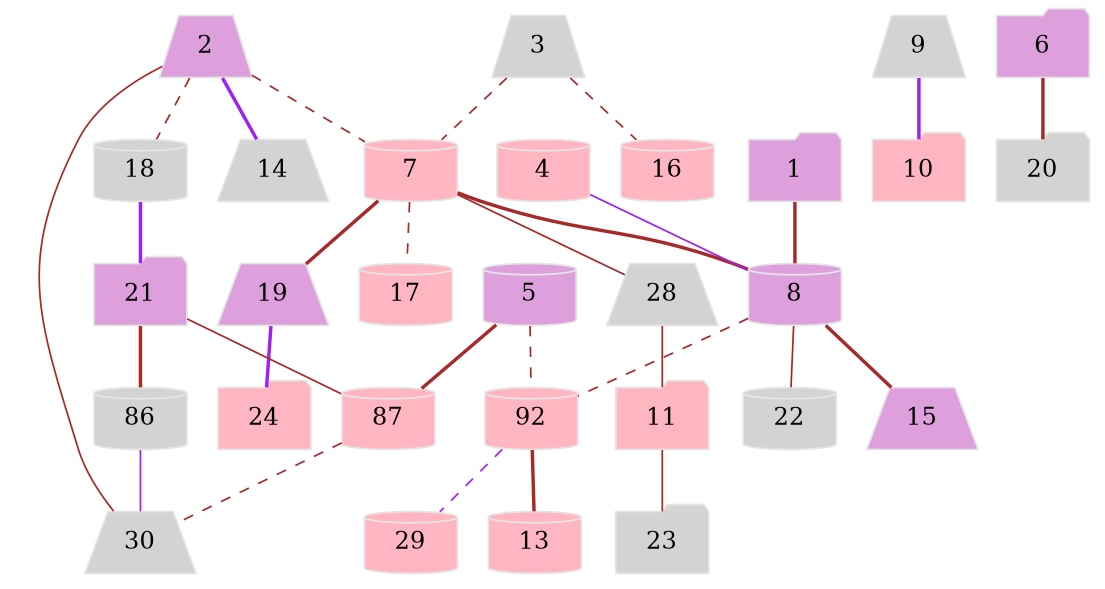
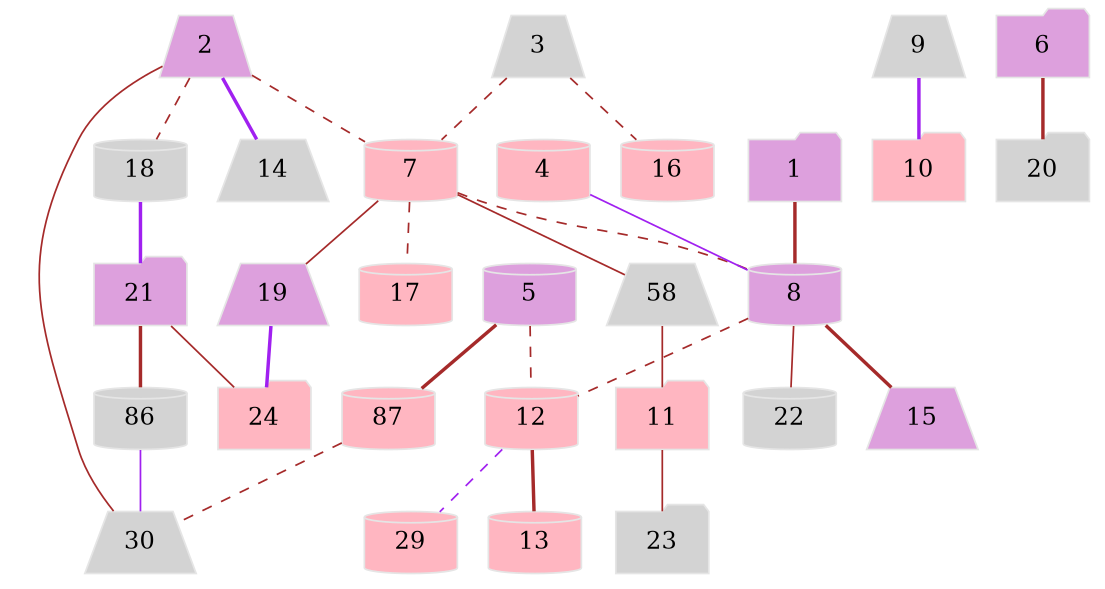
(603, 231) -> (603, 231)
(342, 232) -> (342, 232)
(662, 294) -> (662, 294)
(256, 353) -> (203, 357)
(531, 418) -> (531, 418)
